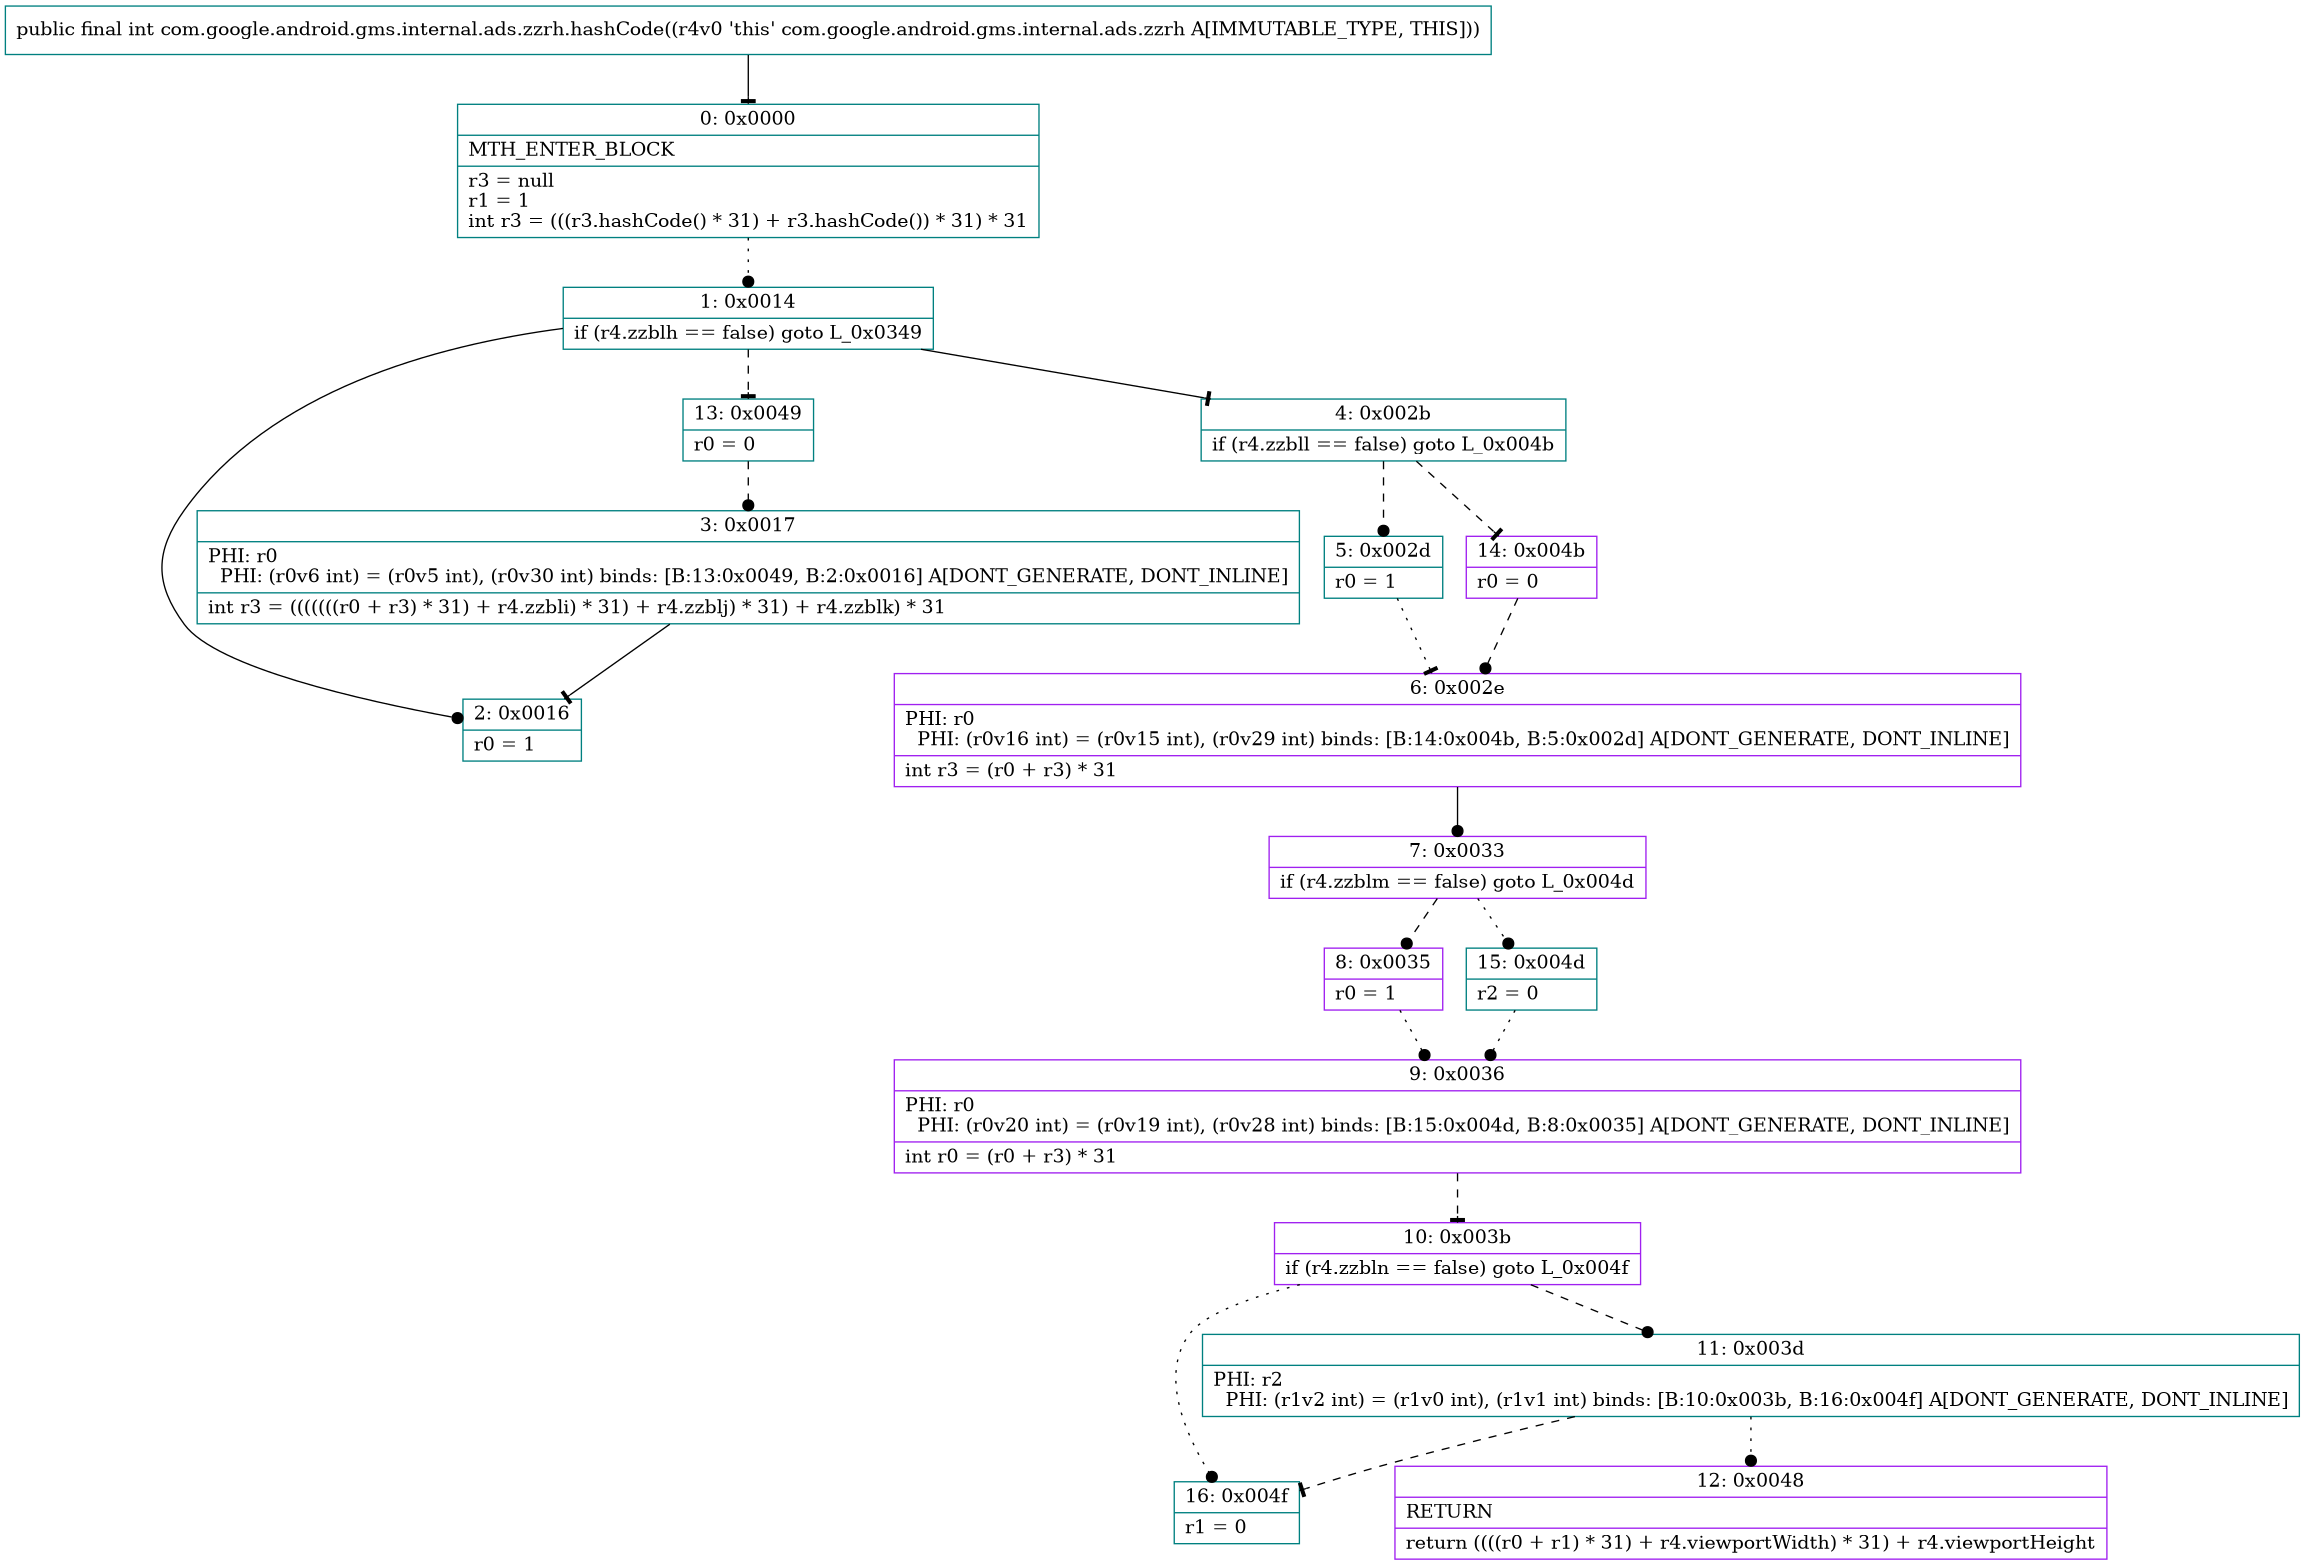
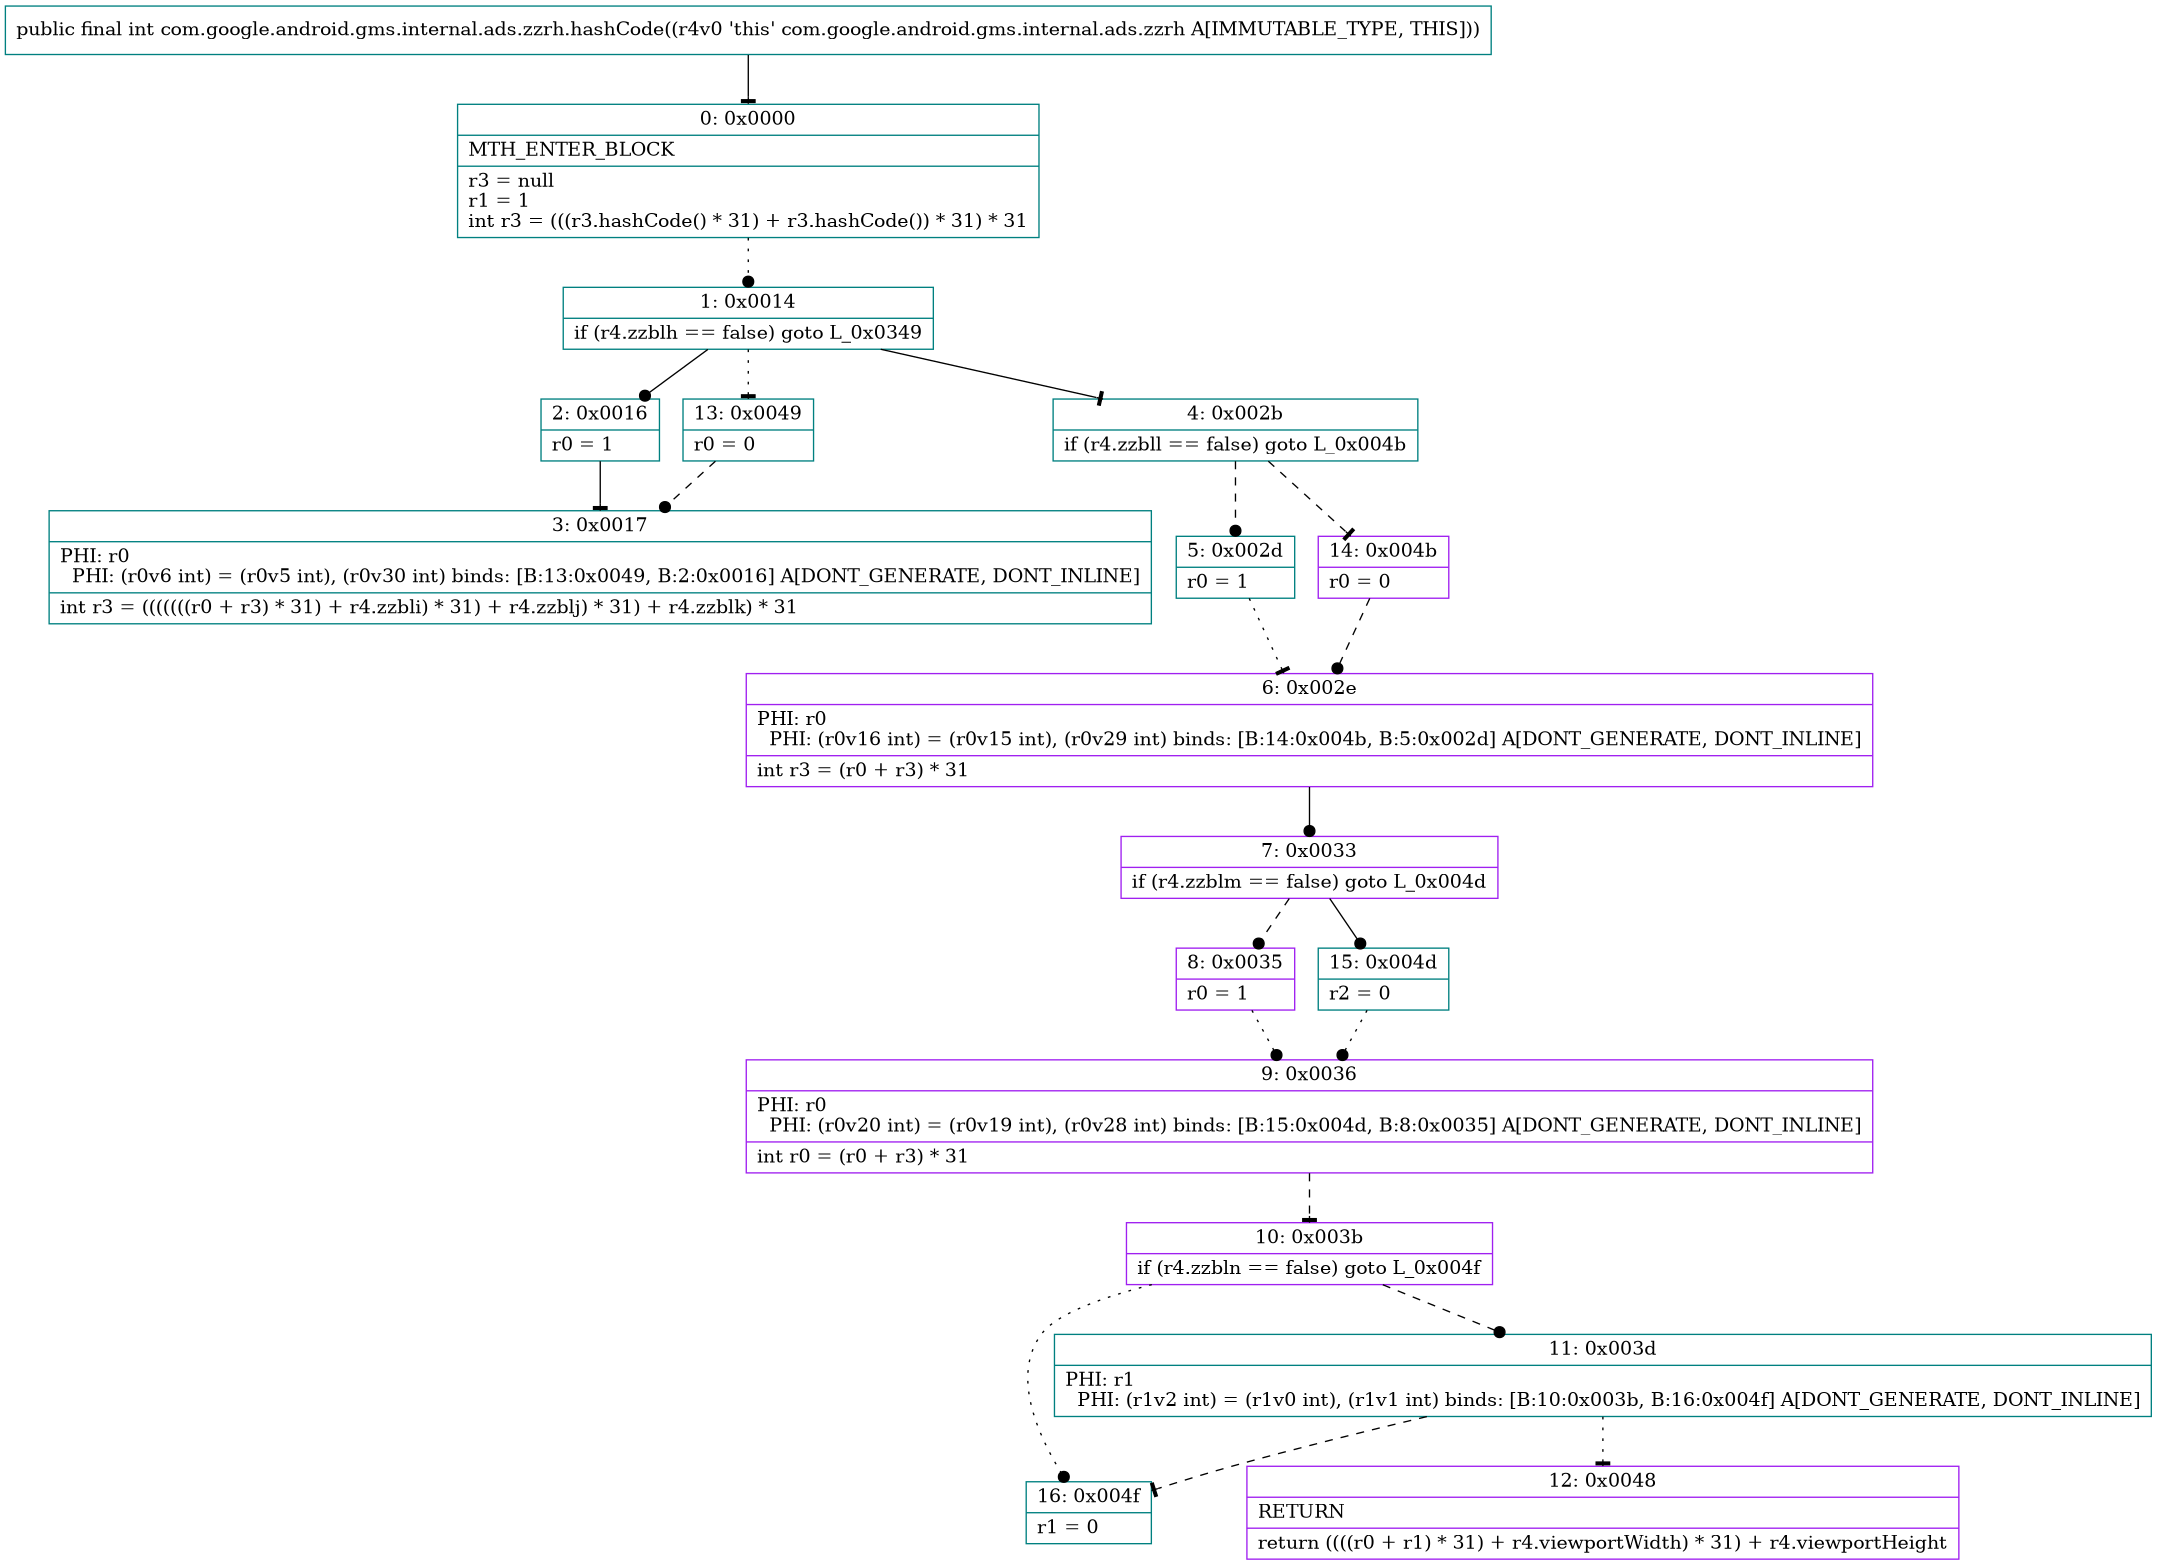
(748, 371) -> (748, 371)
(620, 660) -> (600, 483)
(1491, 919) -> (1343, 919)
(1252, 1380) -> (1104, 1380)
(1751, 1436) -> (1603, 1438)
